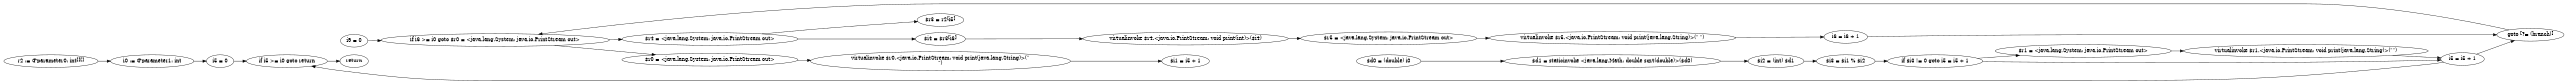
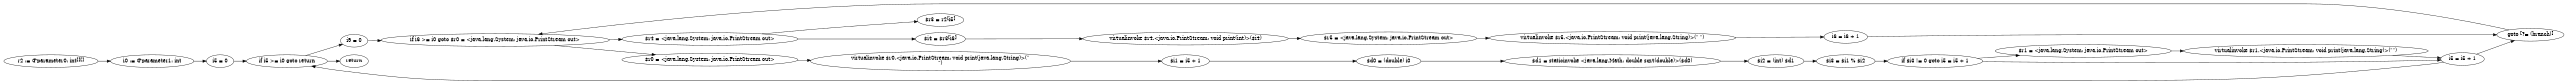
none -> (322, 50)
none -> (1281, 61)
